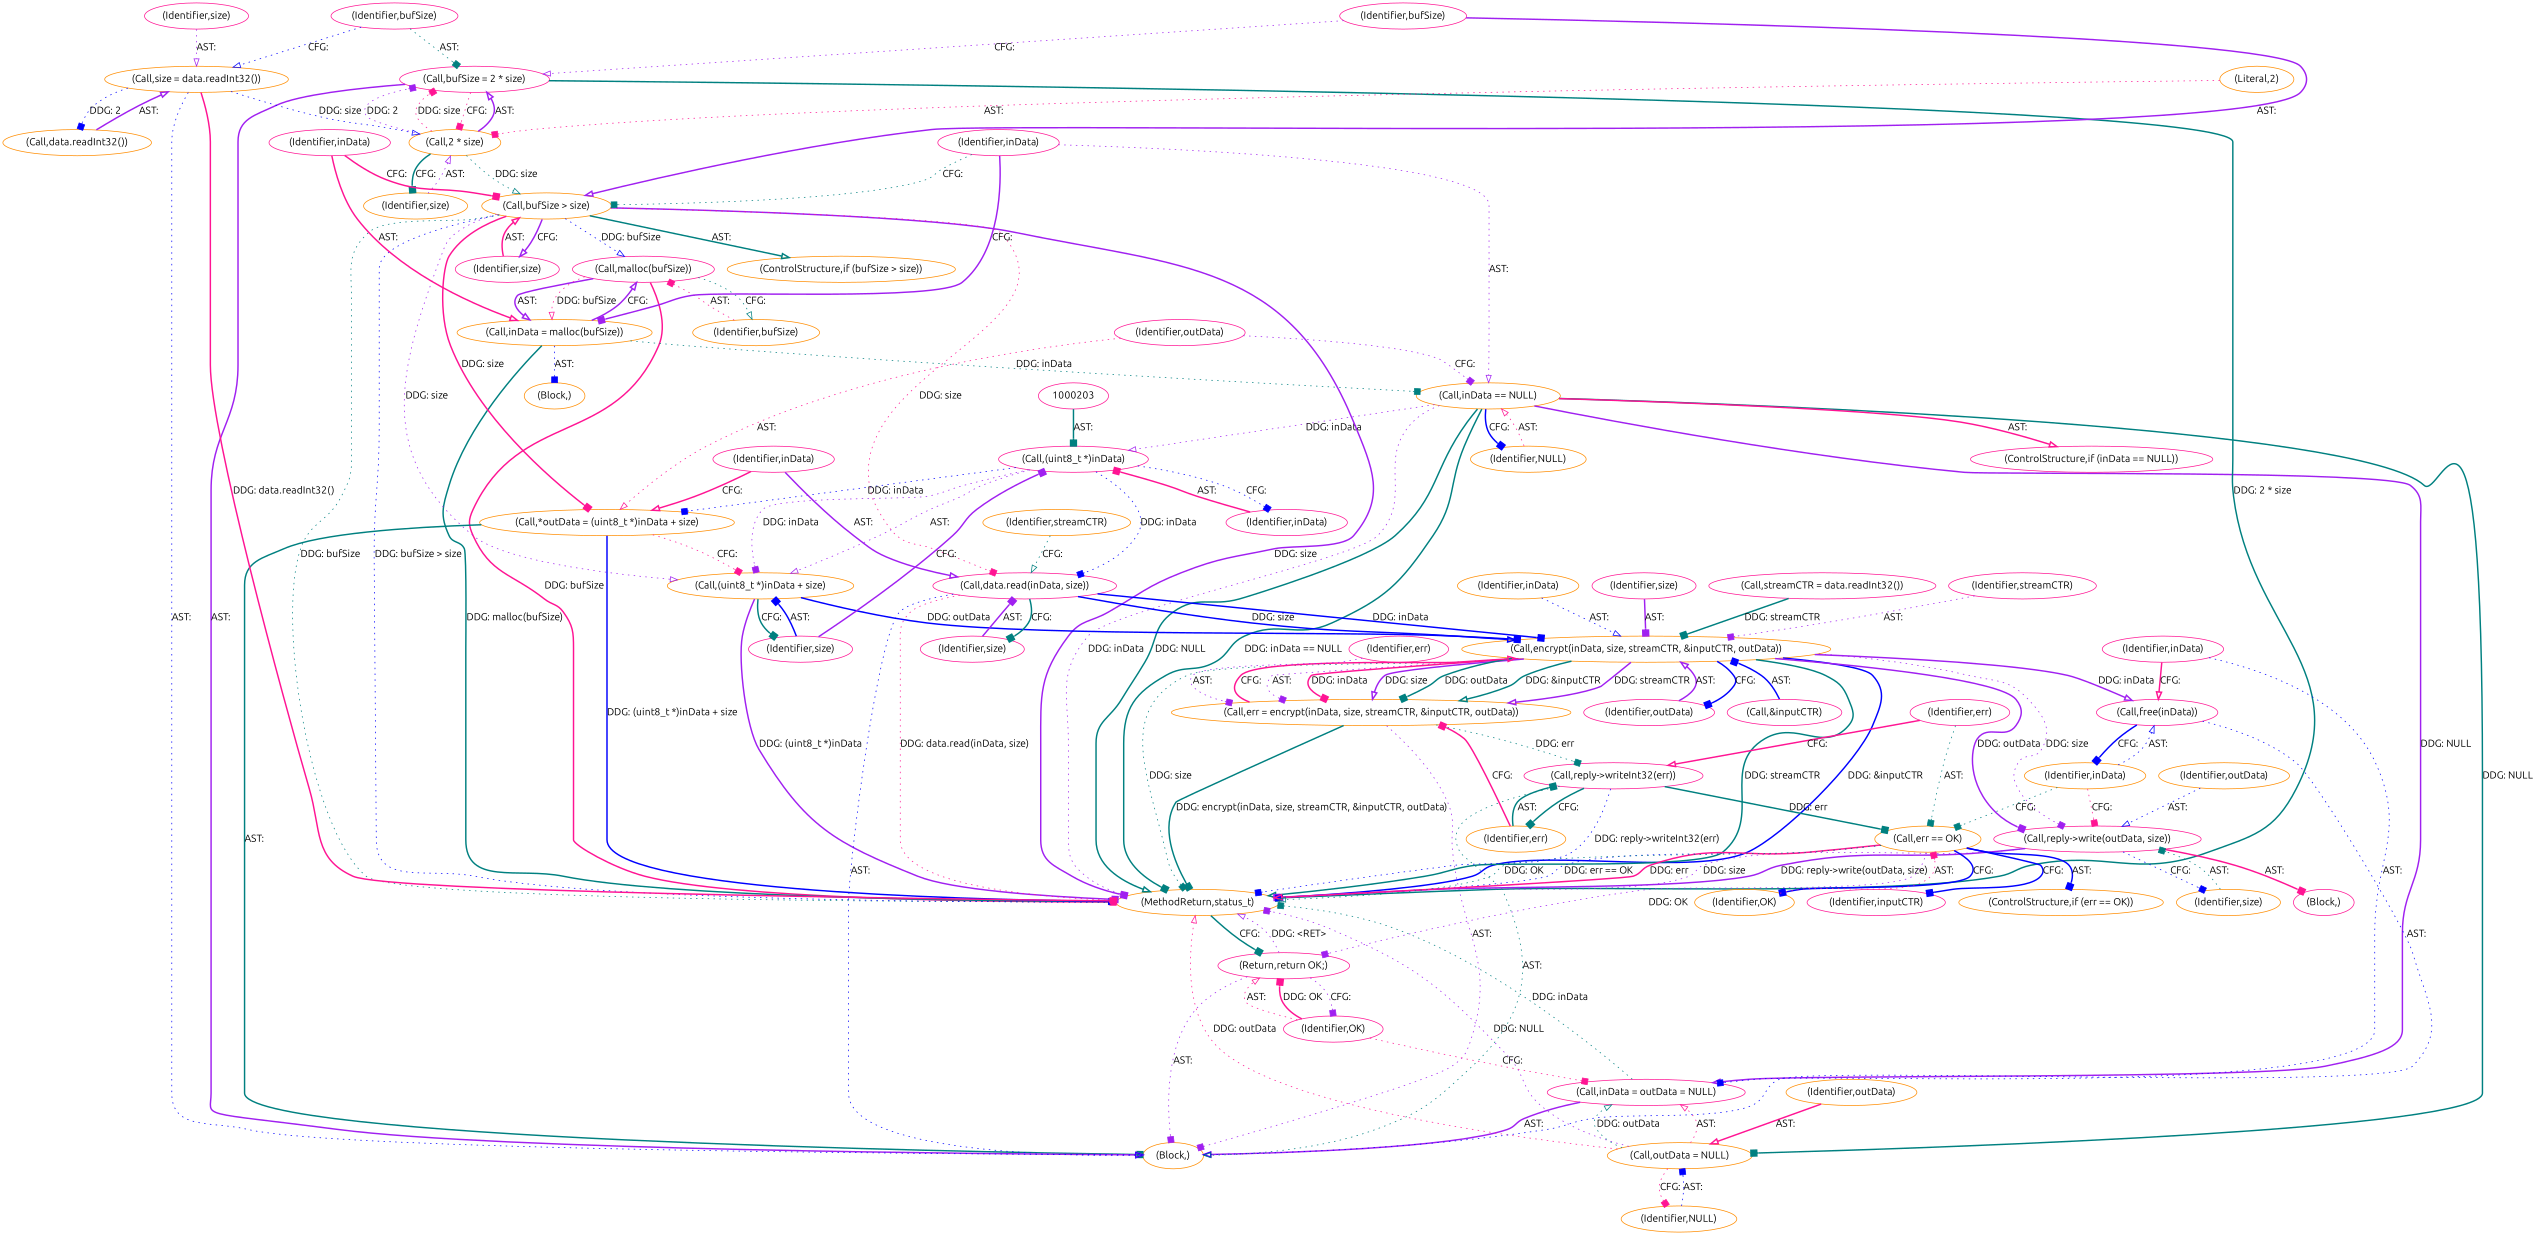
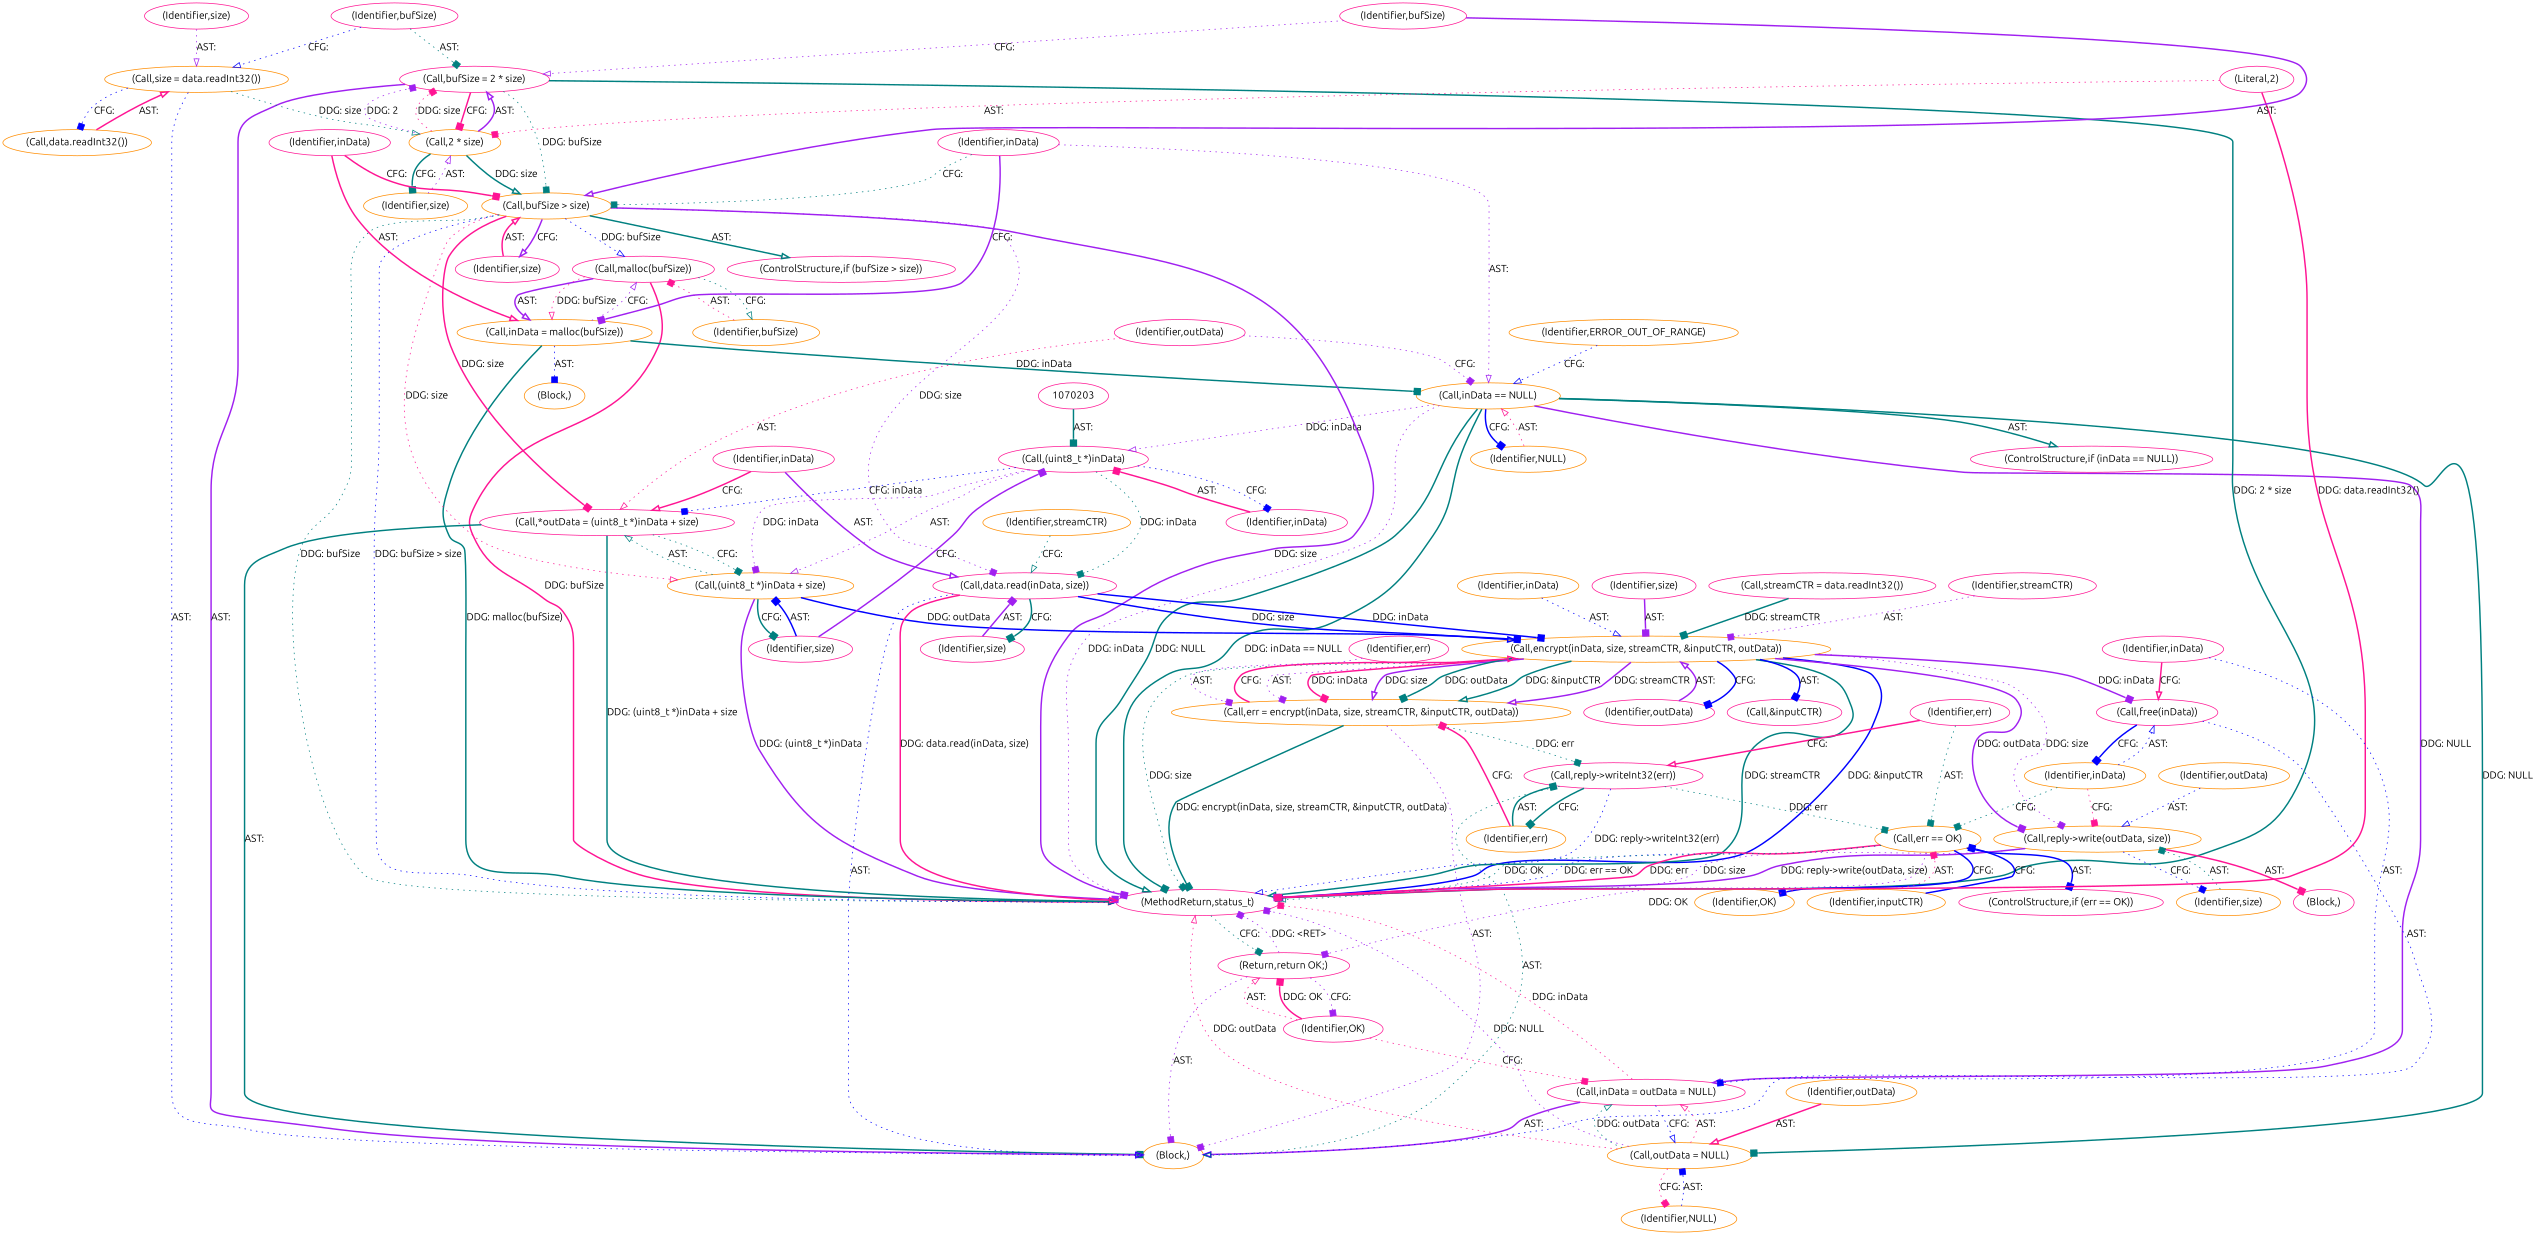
(2257, 79) -> (2257, 79)
(466, 107) -> (466, 107)
(106, 111) -> (106, 111)
(128, 111) -> (128, 111)
(321, 117) -> (321, 117)
none -> (536, 136)
(488, 175) -> (488, 175)
(1018, 268) -> (1018, 268)
(841, 269) -> (841, 269)
(615, 308) -> (615, 308)
none -> (1624, 333)
(1021, 369) -> (1021, 369)
(1073, 396) -> (1073, 396)
(1806, 409) -> (1806, 409)
(418, 468) -> (418, 468)
(896, 491) -> (896, 491)
(607, 523) -> (607, 523)
(1140, 527) -> (1140, 527)
(695, 549) -> (695, 549)
none -> (670, 561)
(1972, 663) -> (1972, 663)
(1763, 677) -> (1789, 670)
(574, 764) -> (574, 764)
(1773, 808) -> (1773, 808)
(900, 812) -> (900, 812)
(2097, 839) -> (2097, 839)
(331, 860) -> (2206, 883)
(1445, 866) -> (1445, 866)
(701, 877) -> (701, 877)
(2032, 882) -> (1984, 883)
(1198, 902) -> (1198, 902)
(1876, 902) -> (1876, 902)
(2061, 902) -> (2061, 902)
(1265, 931) -> (1265, 931)
(1232, 934) -> (1232, 934)
(1472, 965) -> (1472, 965)
none -> (1665, 1120)
